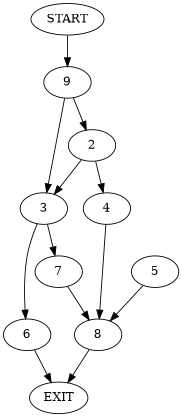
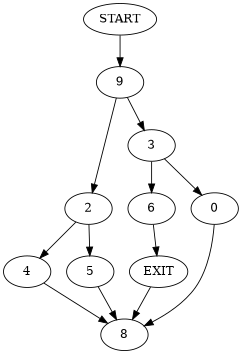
(71, 174) -> (89, 236)
(59, 272) -> (215, 209)
(81, 362) -> (144, 299)
